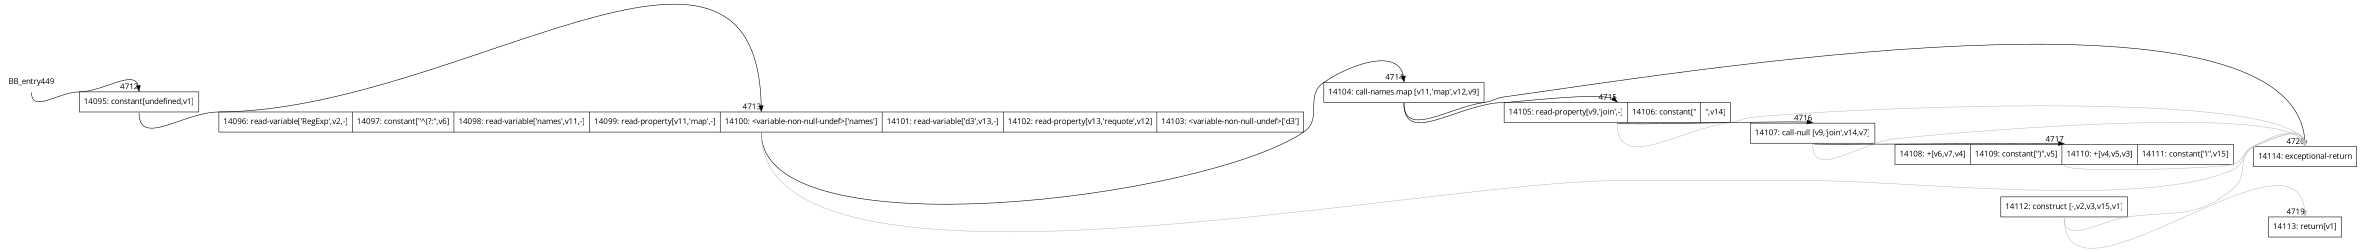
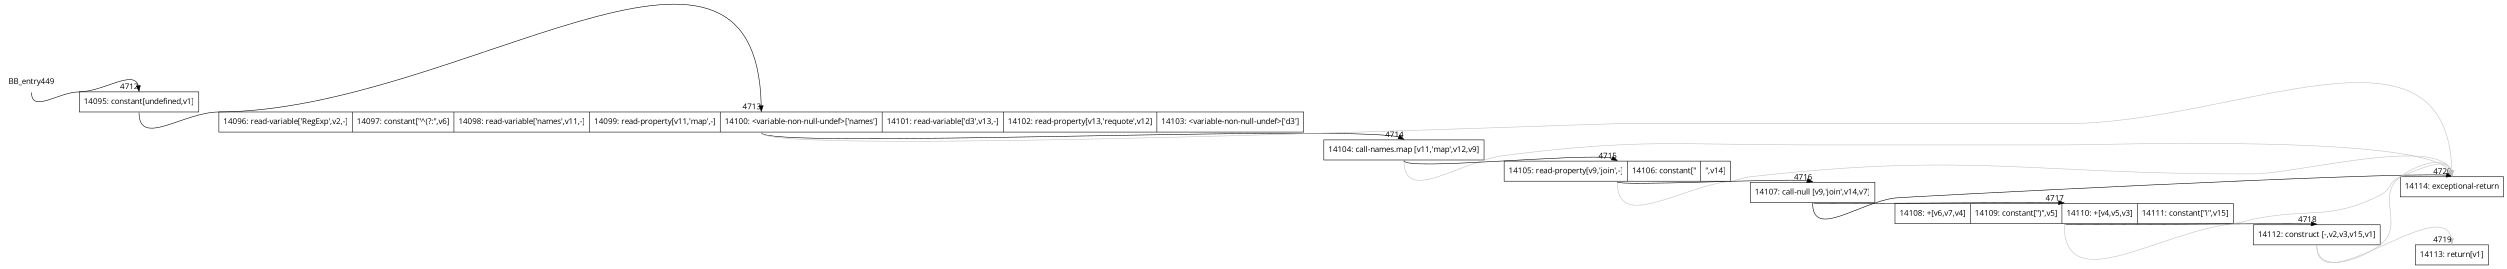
(1864, 53) -> (1920, 145)
(2052, 127) -> (2123, 186)
none -> (2188, 224)
